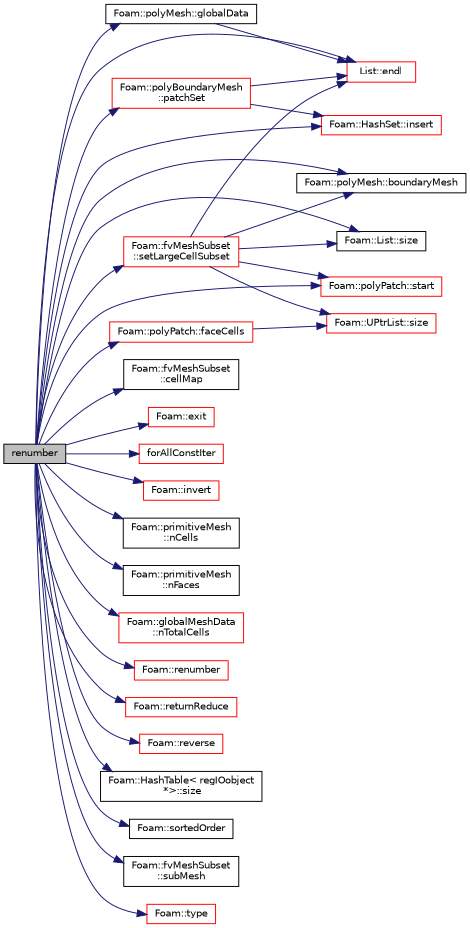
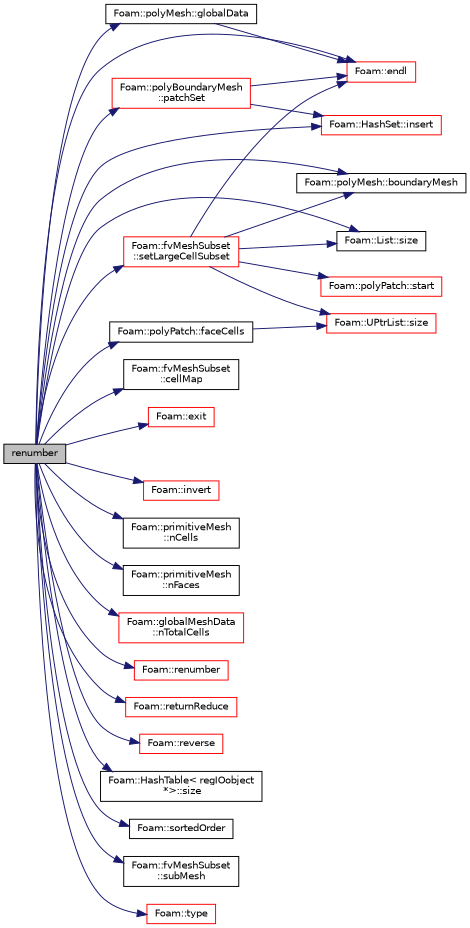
(381, 72) -> (381, 72)
(131, 301) -> none
(181, 332) -> (181, 332)
(181, 454) -> none
